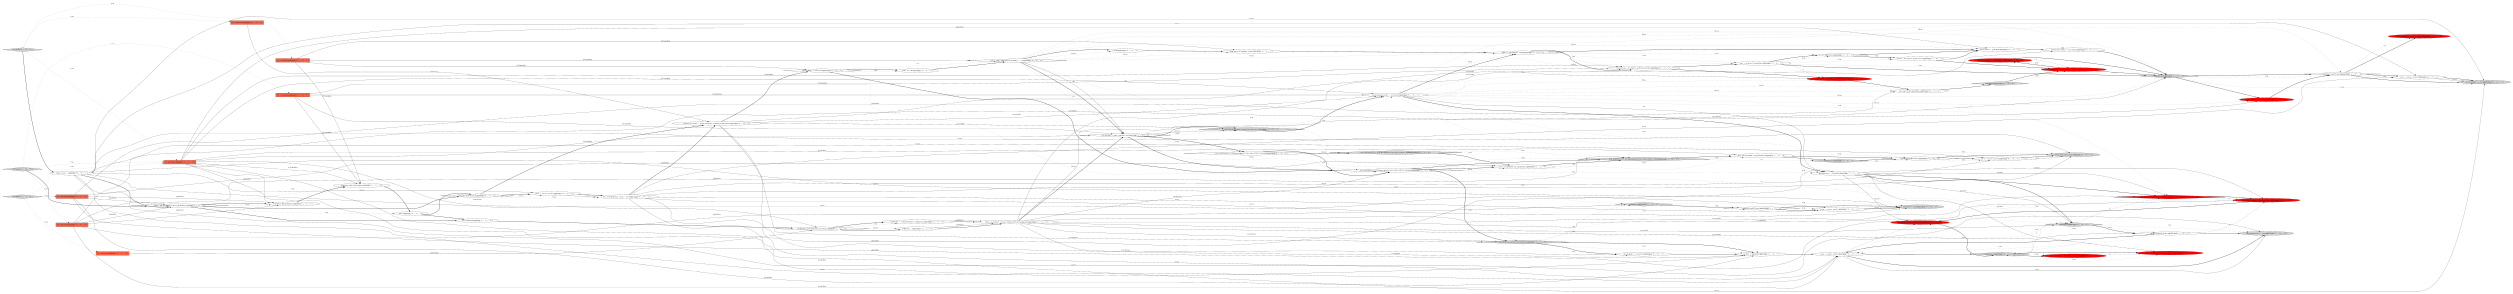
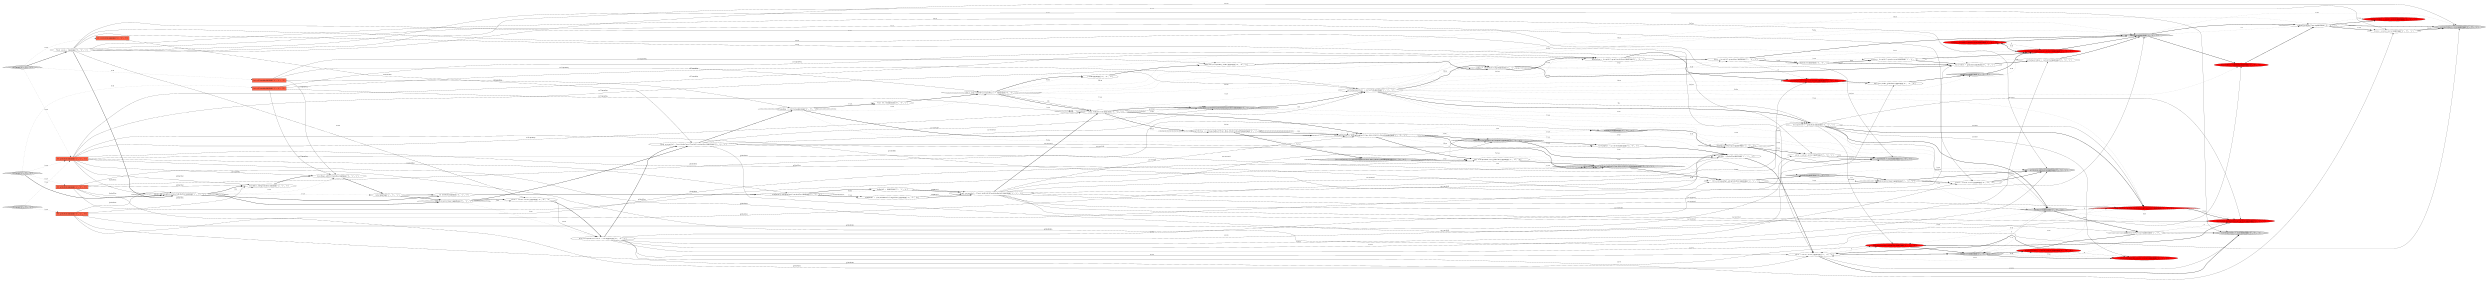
none -> (103, 184)
(113, 253) -> none
